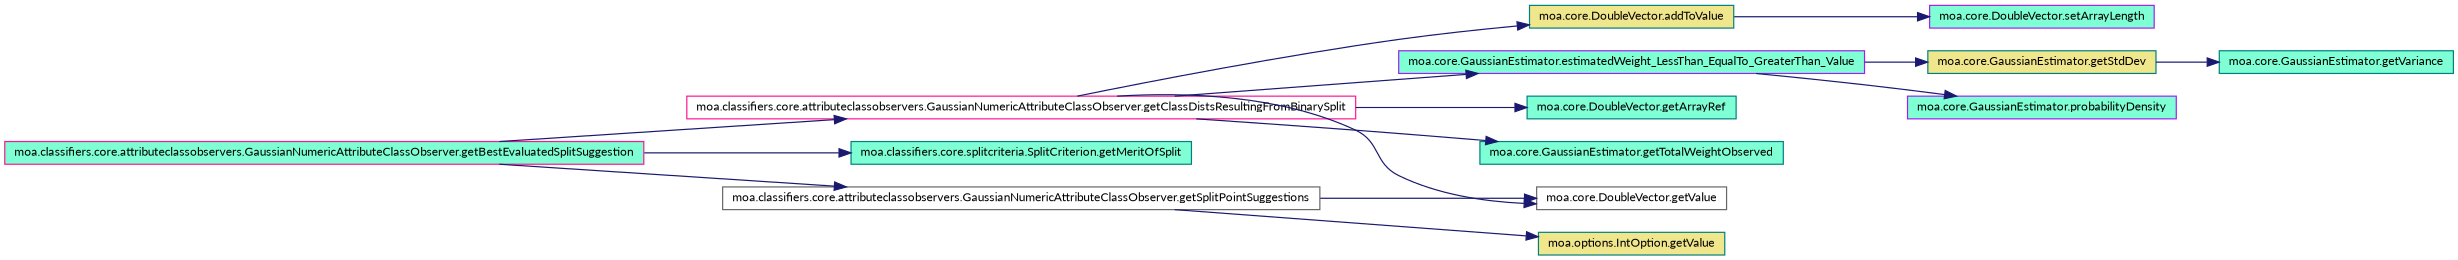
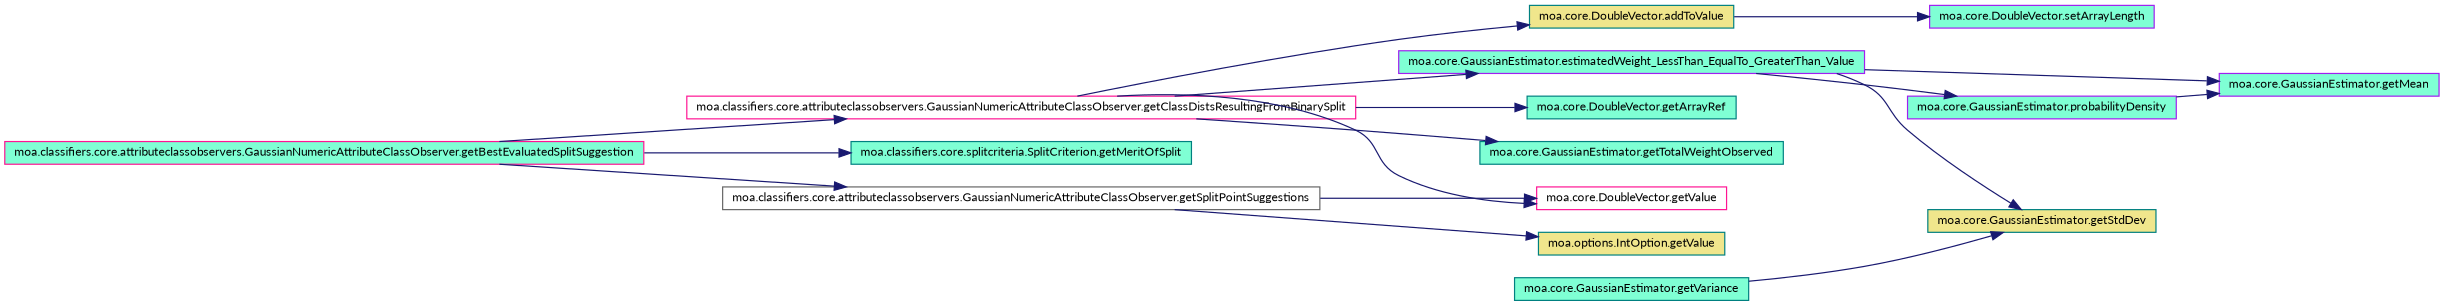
(2181, 62) -> (1871, 265)
none -> (2329, 85)
(1632, 198) -> (1632, 198)
